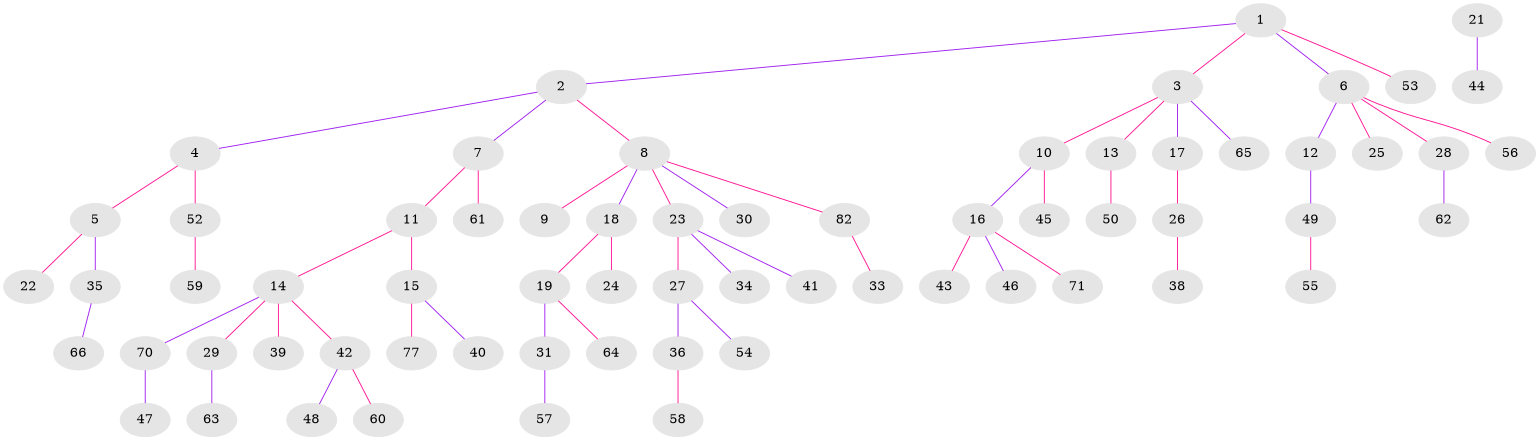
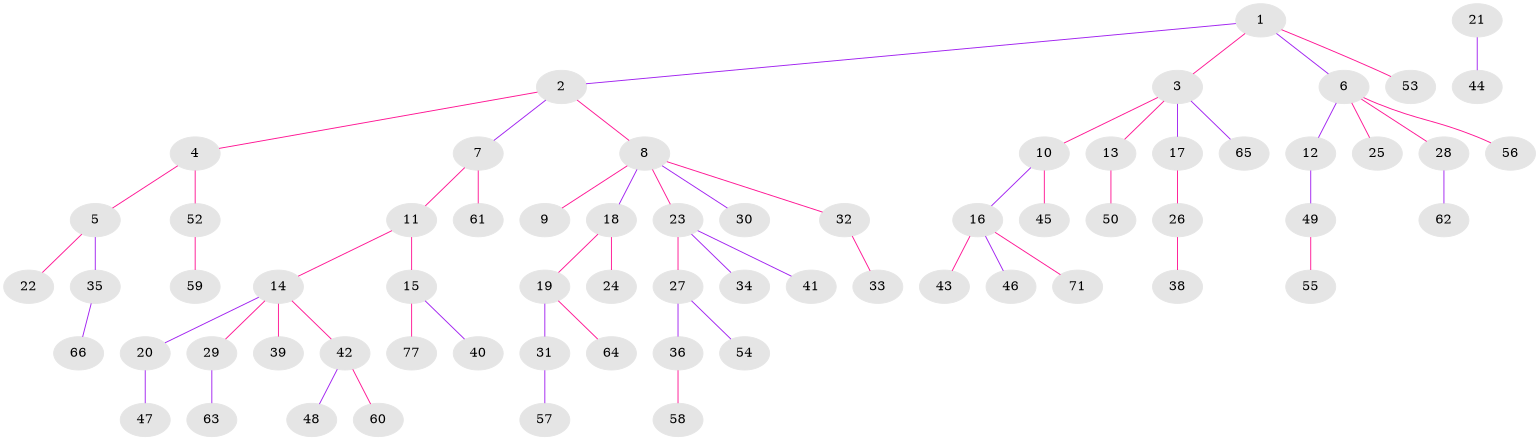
(378, 120) -> (378, 120)
(845, 220) -> (845, 220)
(145, 353) -> (145, 353)
